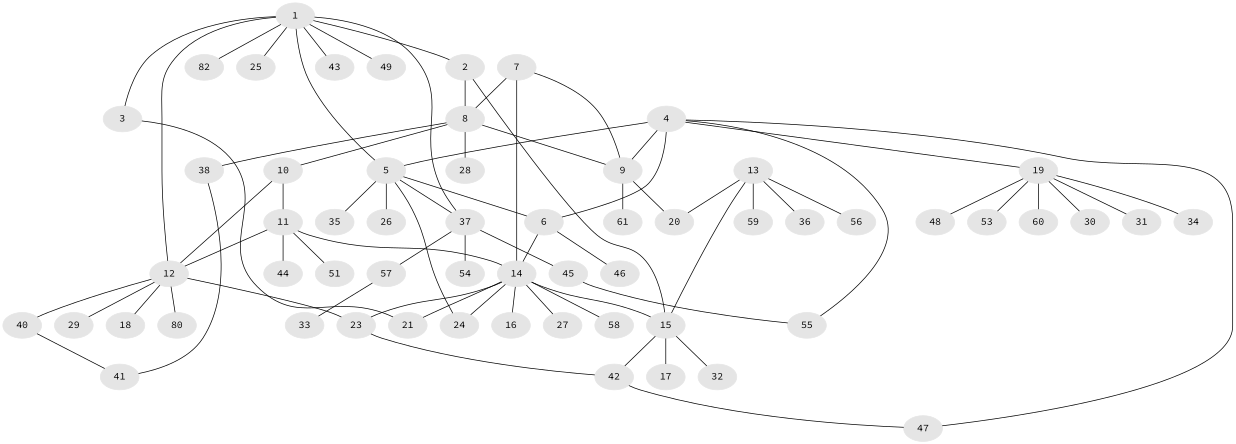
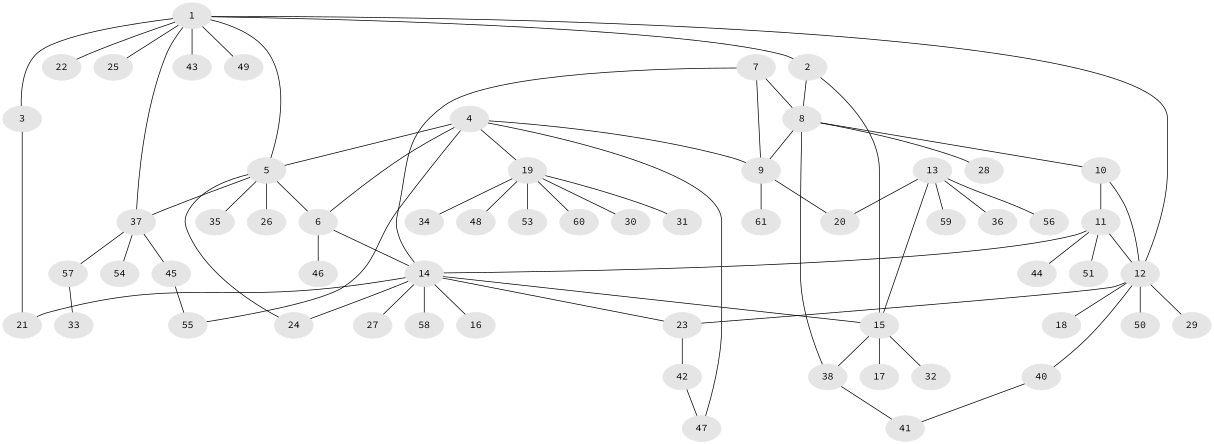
(204, 67) -> (62, 67)
(177, 325) -> (1140, 325)
(640, 351) -> (854, 351)
